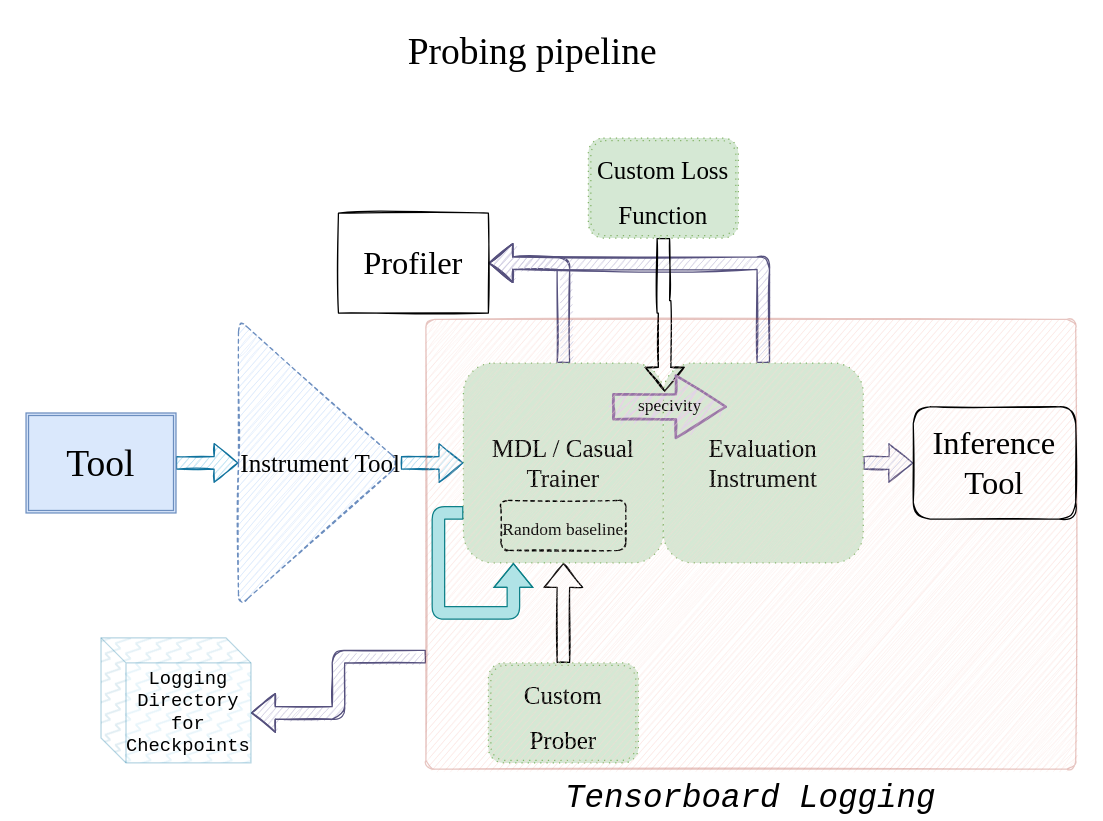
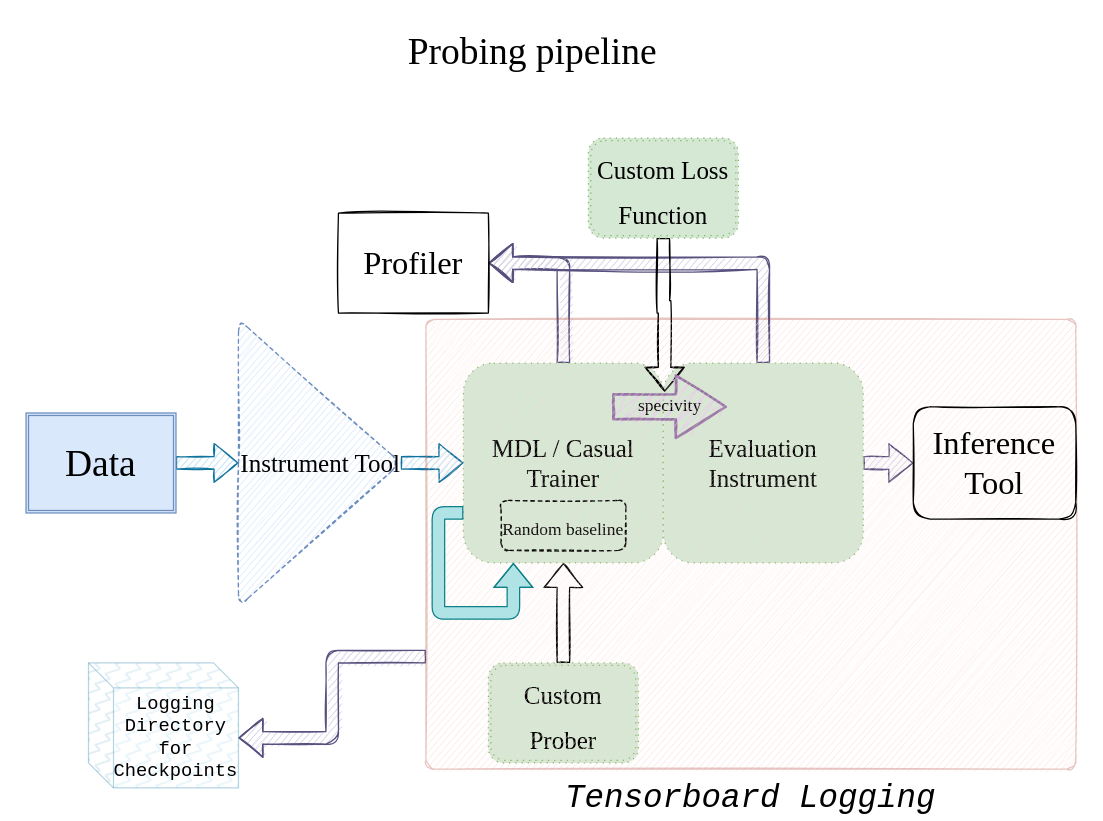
(101, 463) -> (101, 463)
(176, 701) -> (163, 726)
